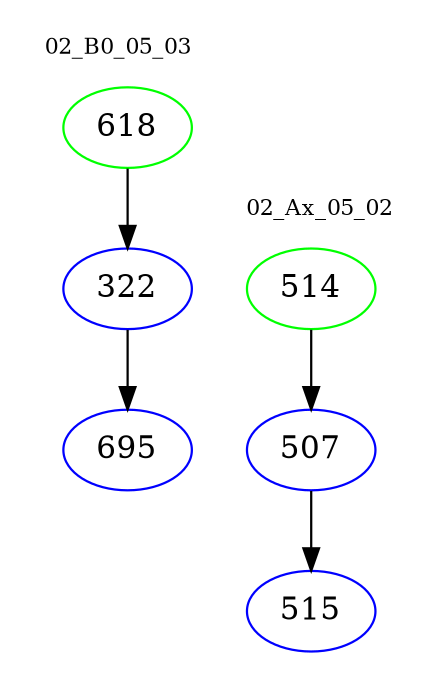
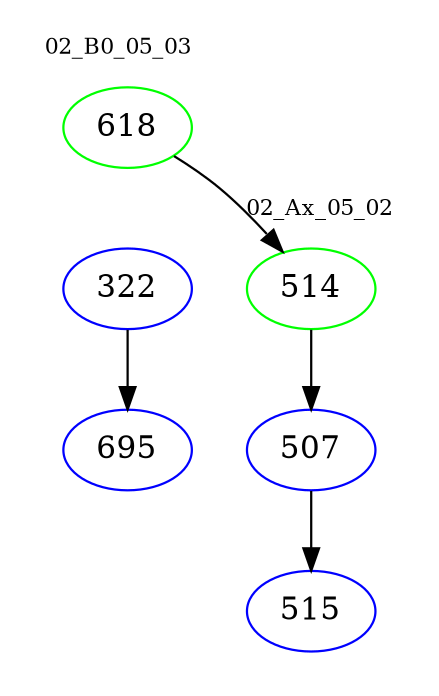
(128, 197) -> (244, 210)
